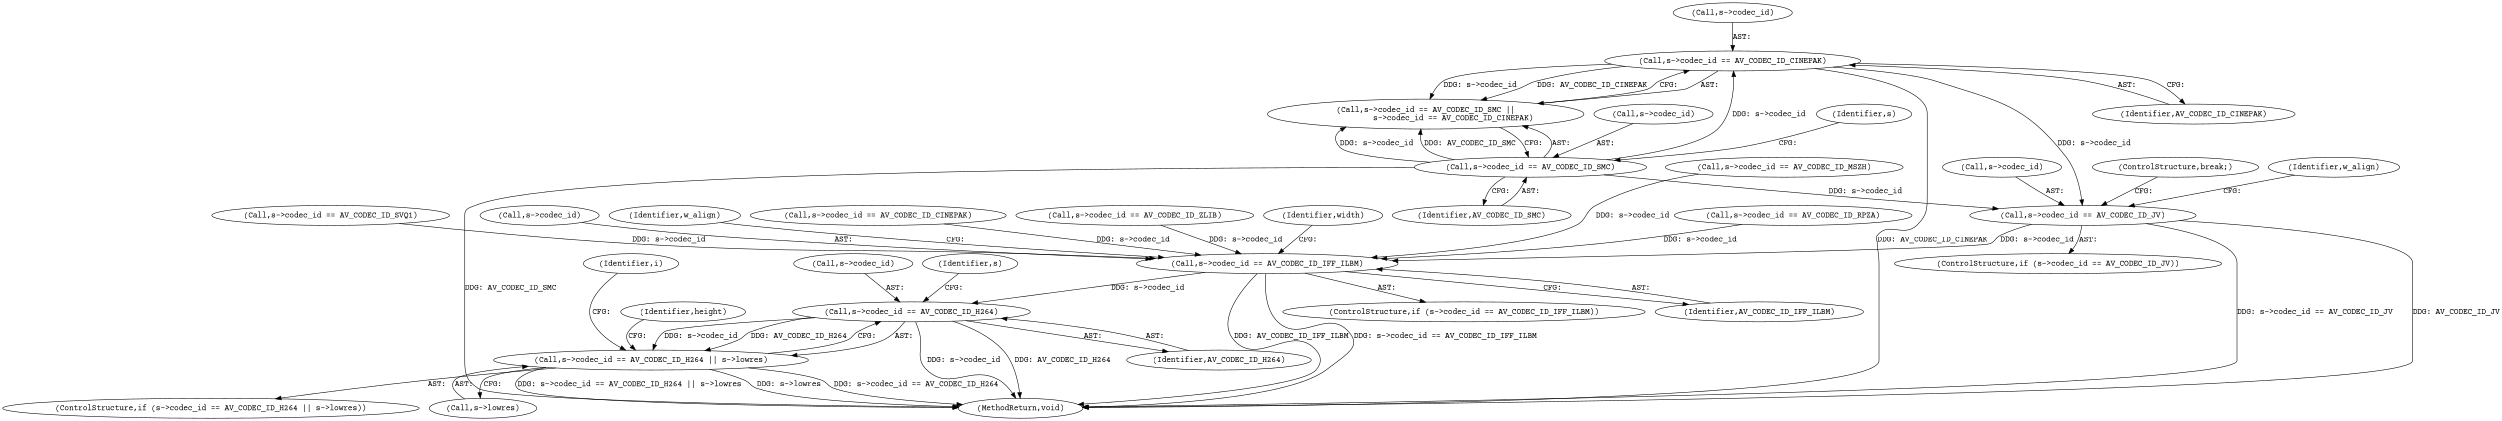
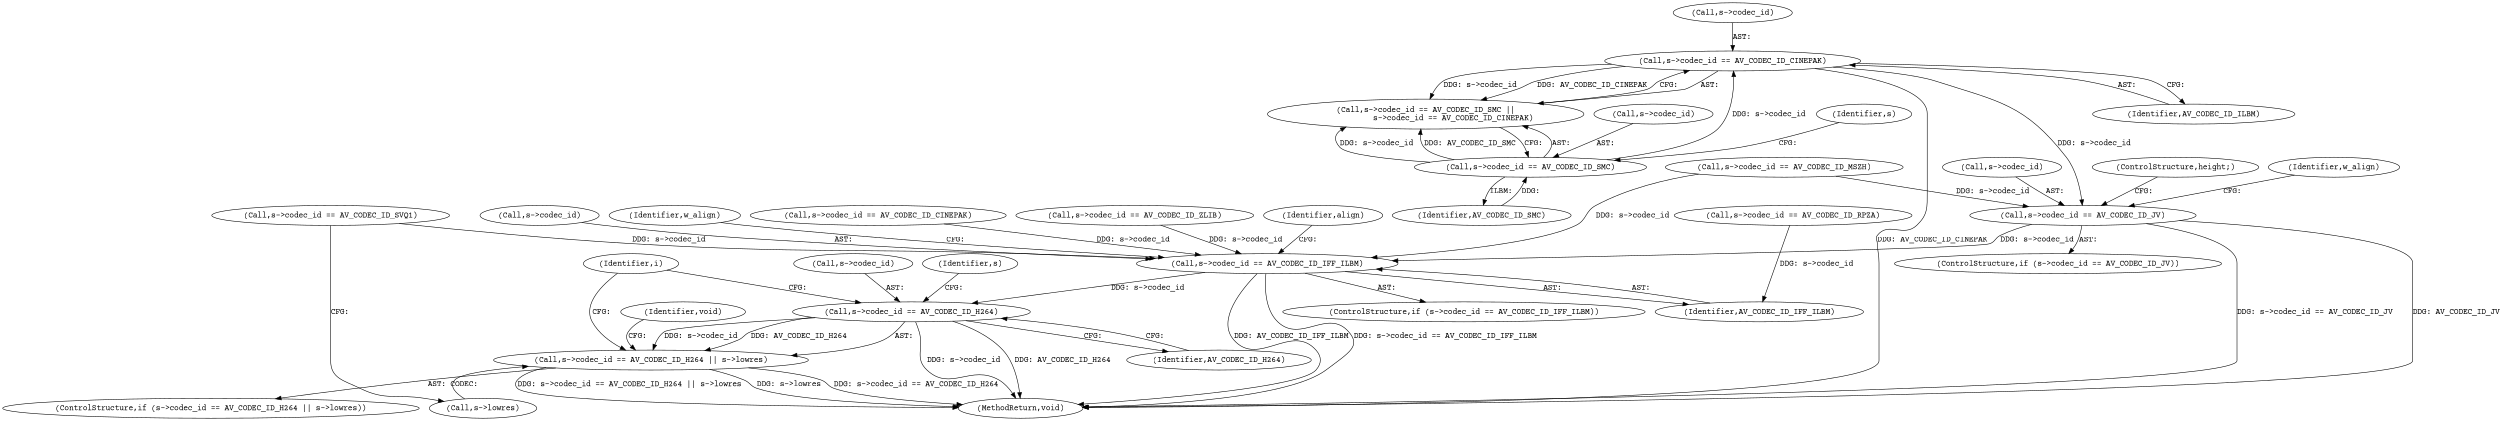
(2194, 114) -> (2194, 114)
(2175, 167) -> (2175, 167)
(610, 186) -> none
(1503, 191) -> (1503, 191)
(1533, 191) -> (1533, 191)
(1798, 193) -> (1934, 192)
(1323, 215) -> (1323, 215)
(1565, 247) -> (1777, 261)
(1555, 288) -> (1555, 288)
(683, 312) -> (683, 312)
(1095, 336) -> (1095, 336)
(1157, 336) -> (1157, 336)
(824, 346) -> (761, 286)
(507, 372) -> (331, 355)
(466, 384) -> (466, 384)
